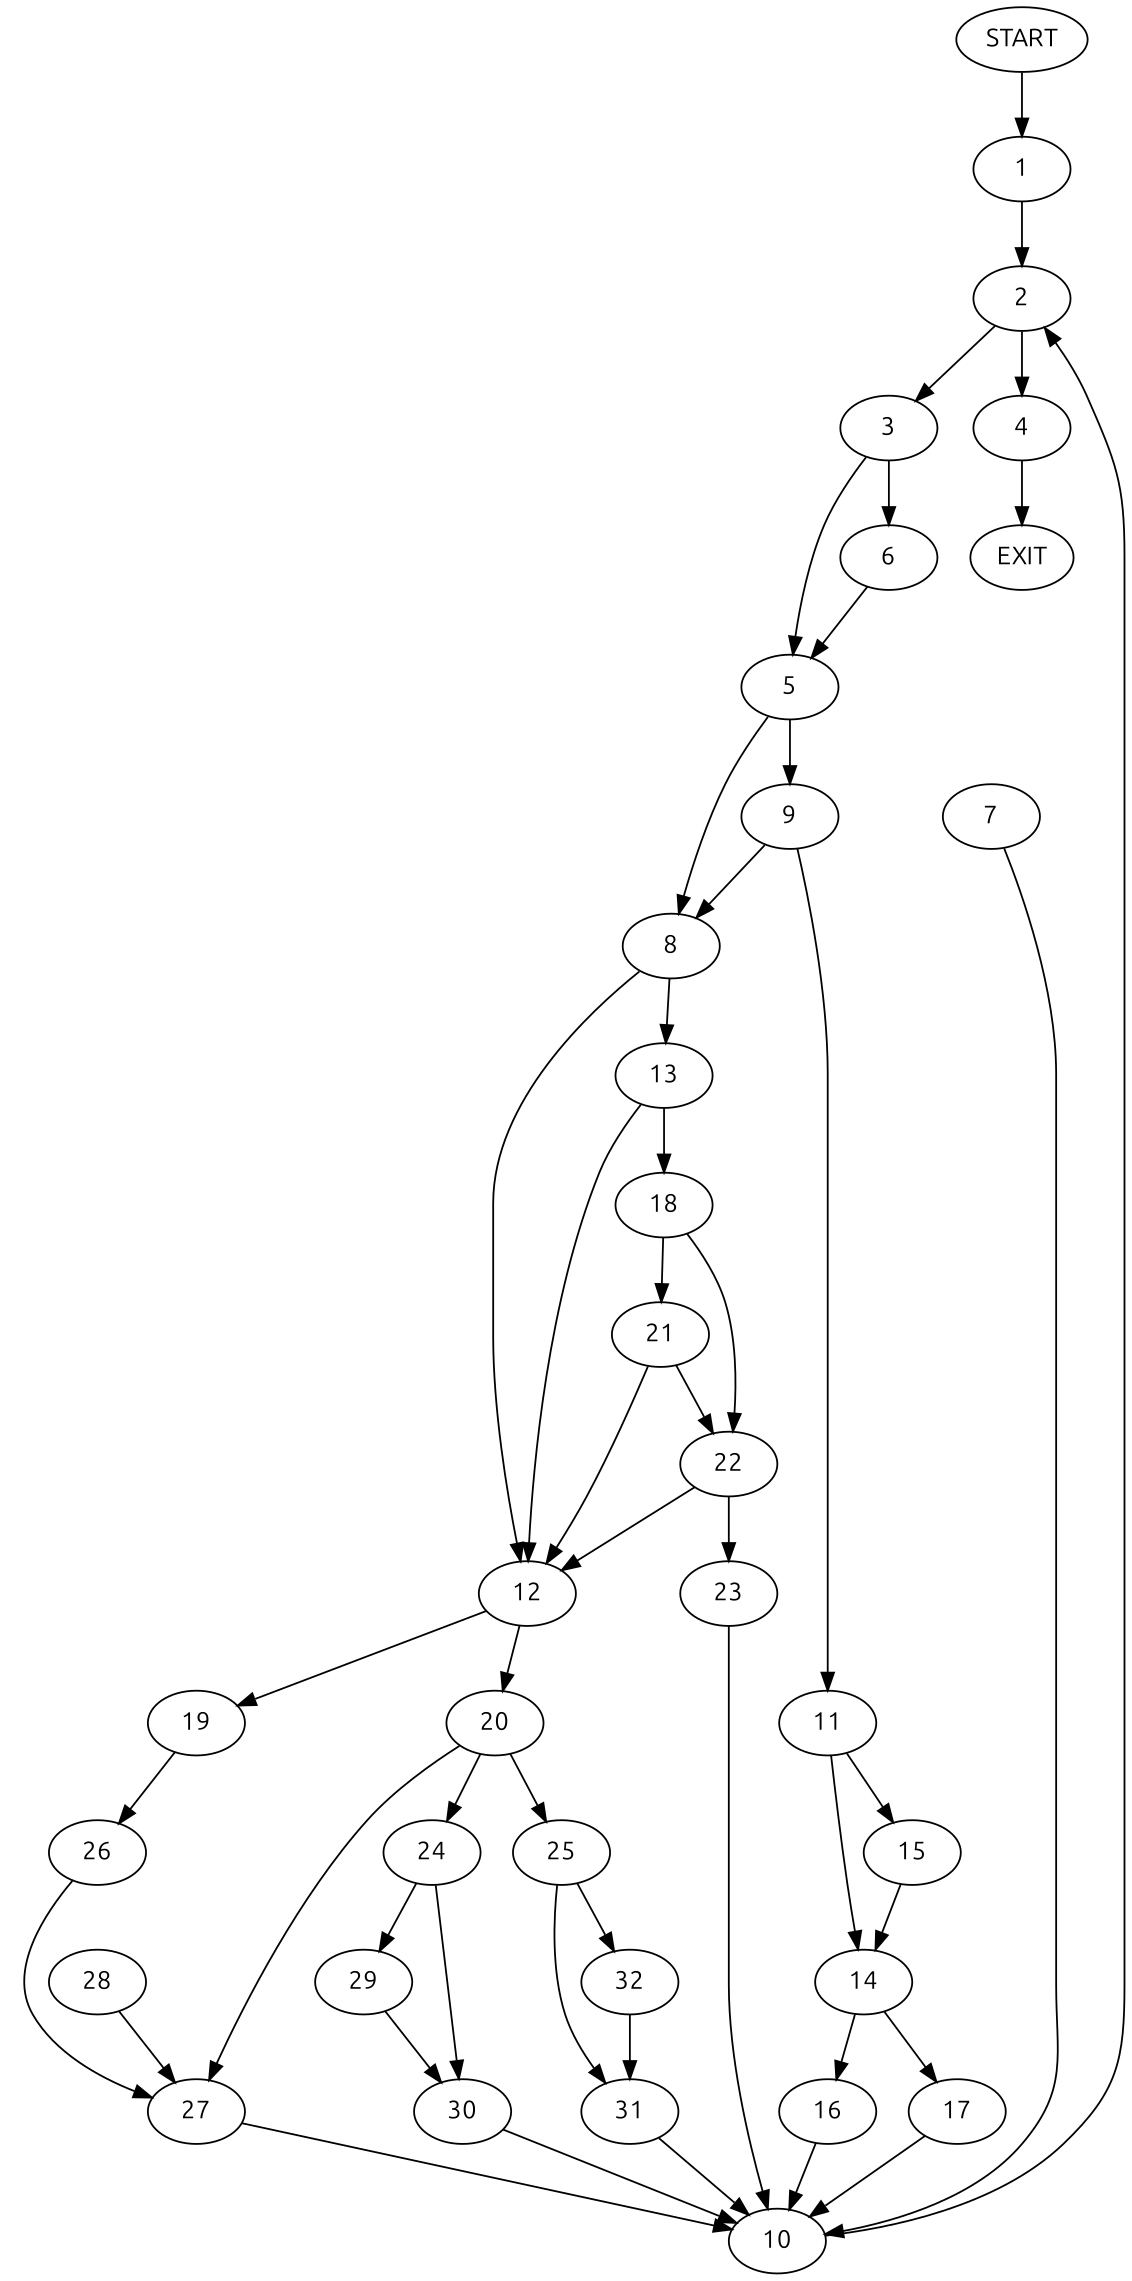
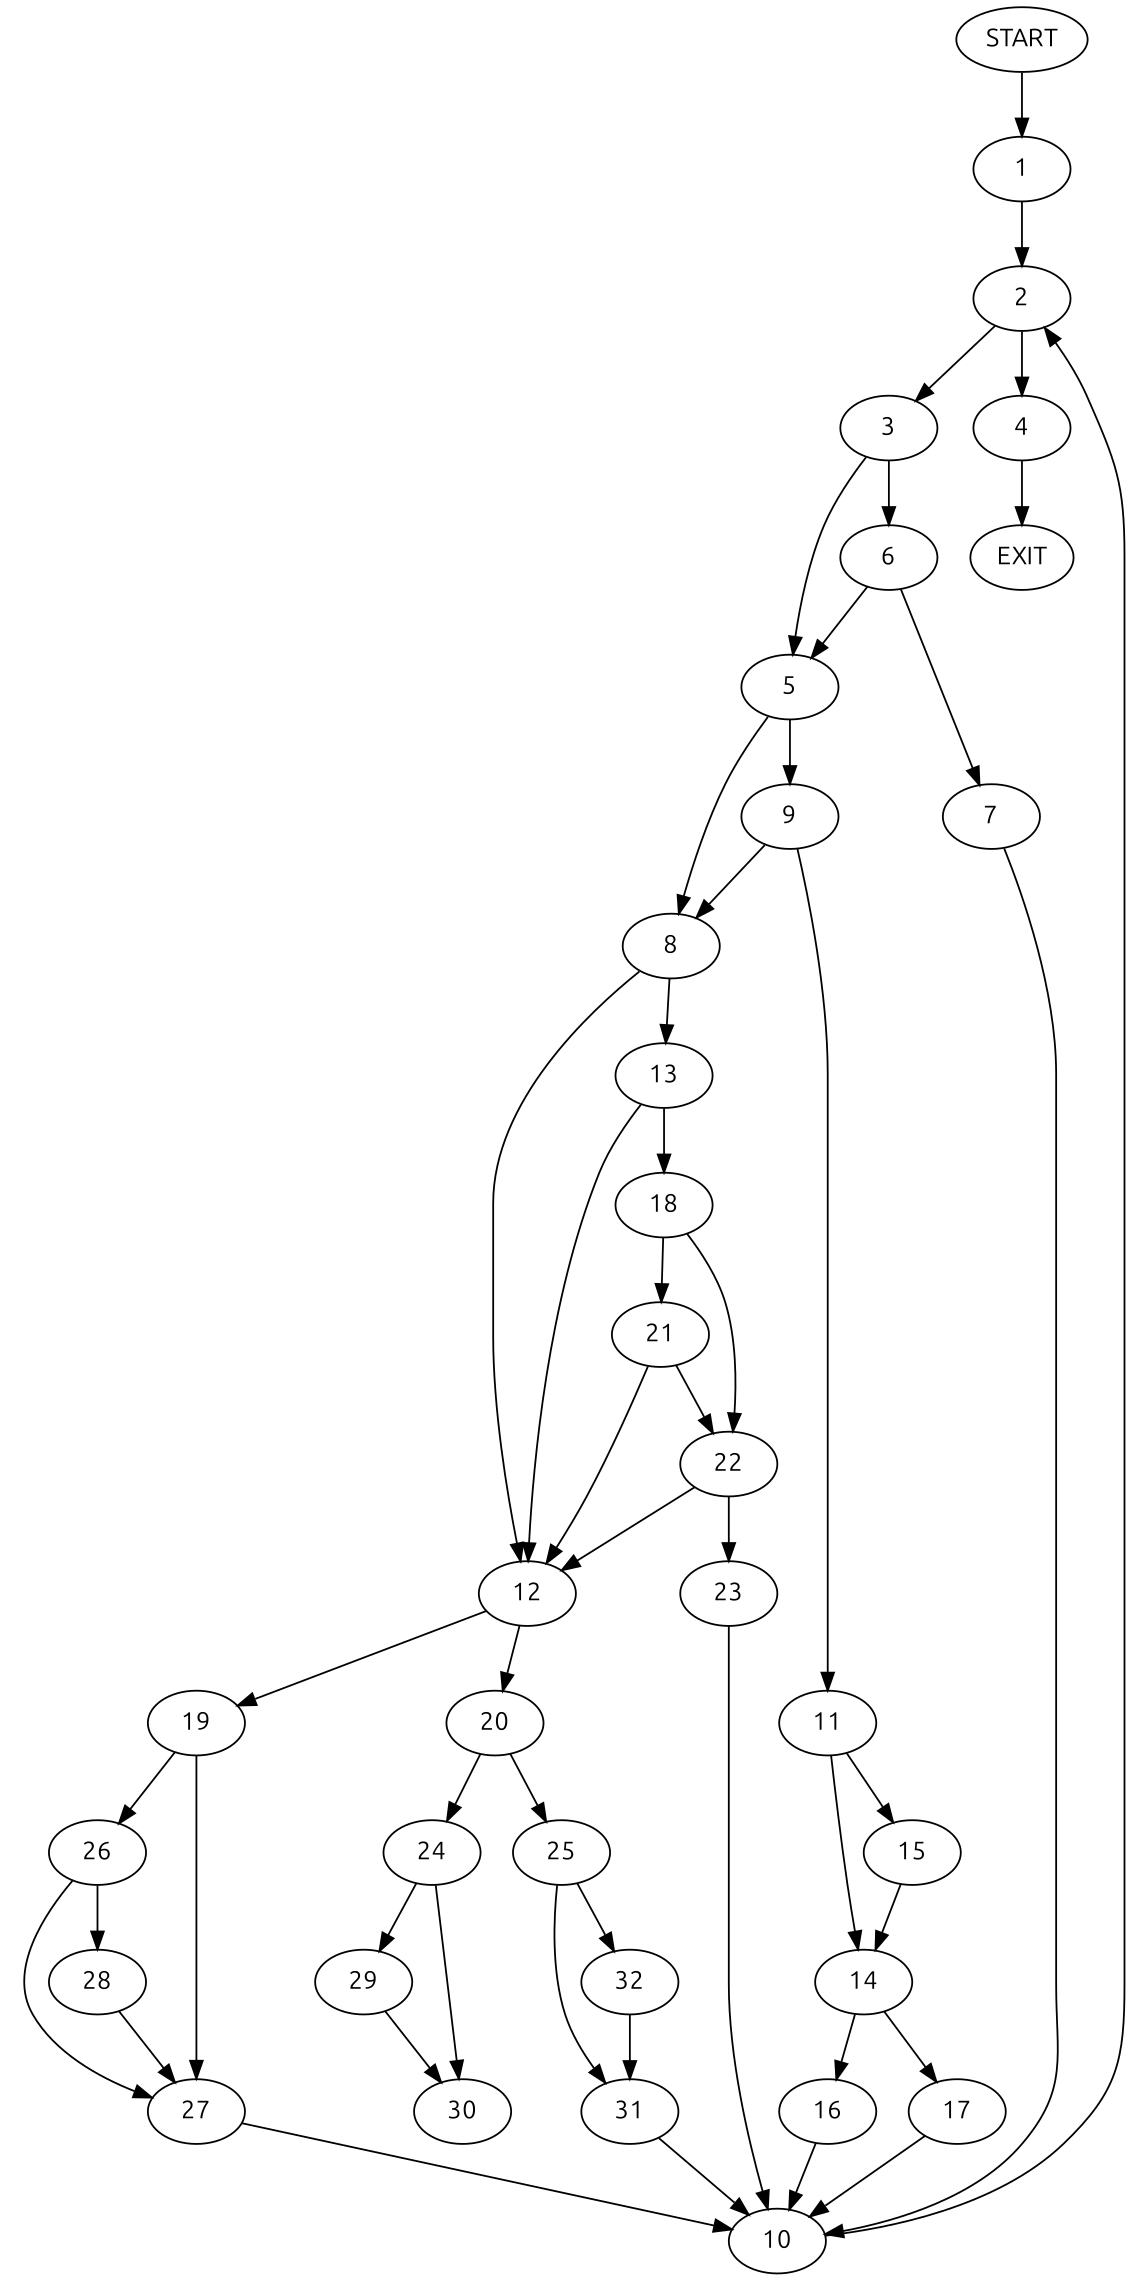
none -> (937, 679)
(316, 1887) -> (196, 1908)
none -> (97, 1908)
(611, 2173) -> none
